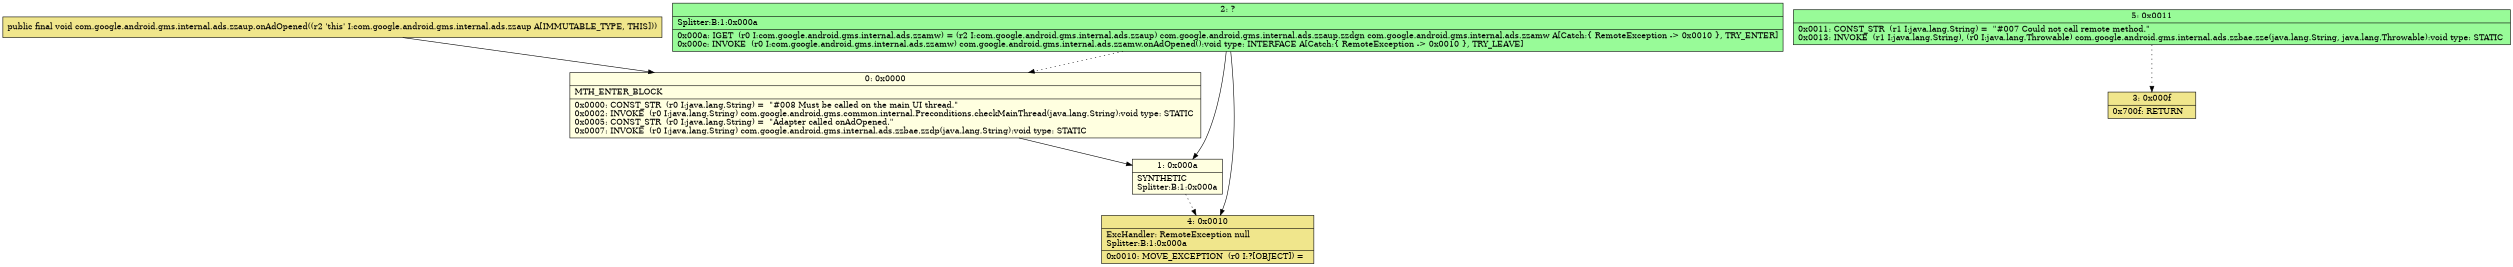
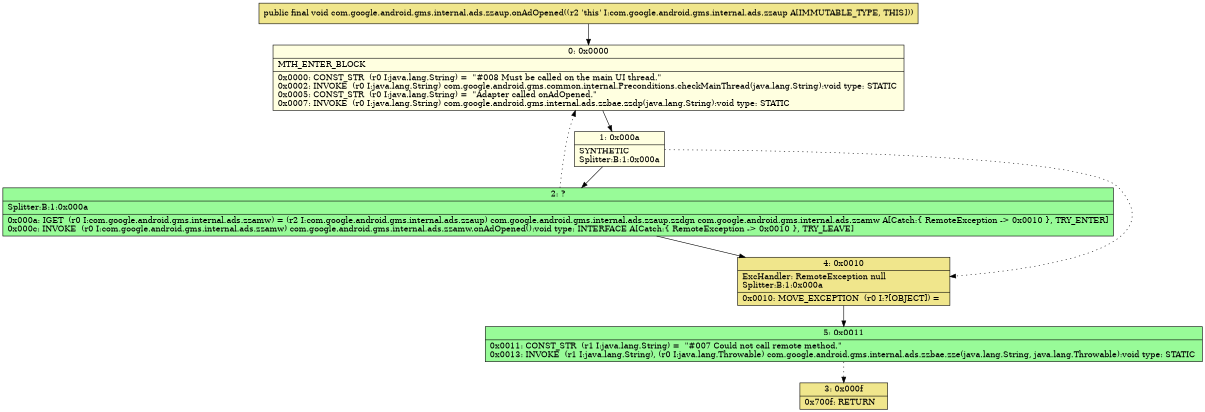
(1217, 105) -> (594, 175)
none -> (844, 313)
